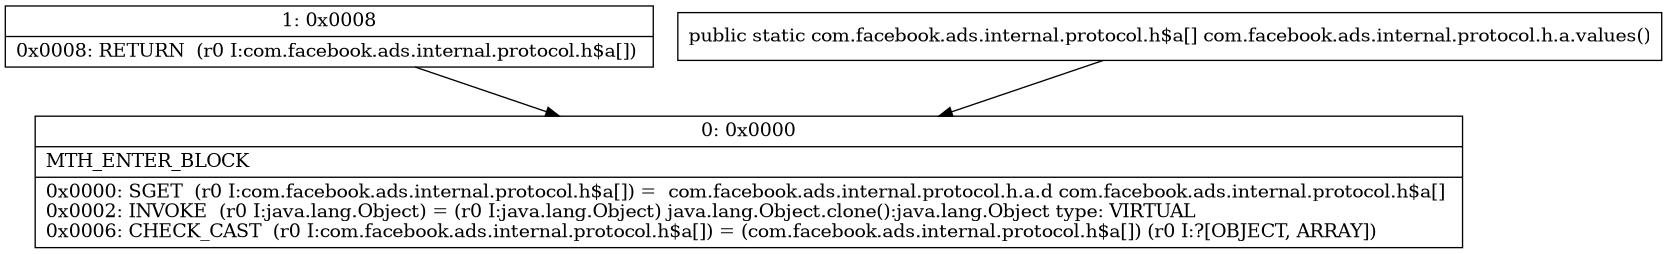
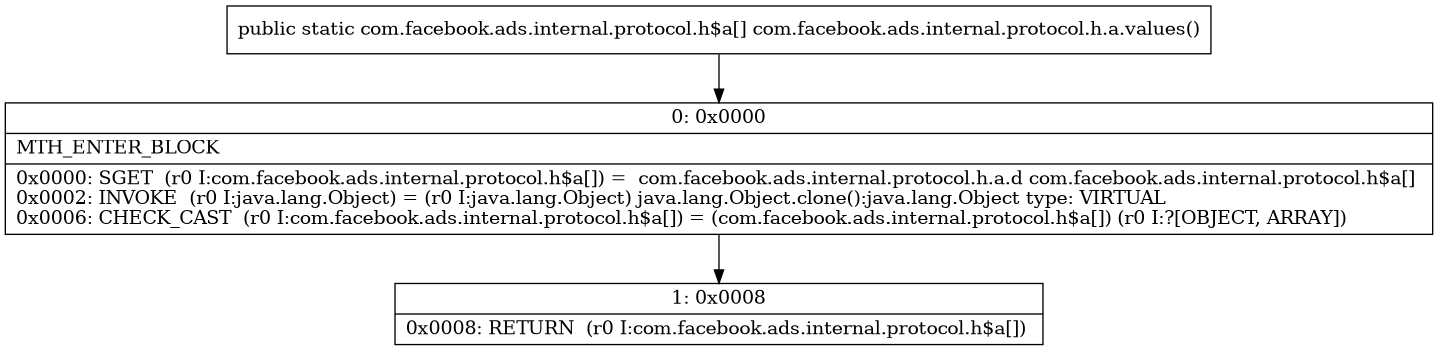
(481, 89) -> (719, 252)
